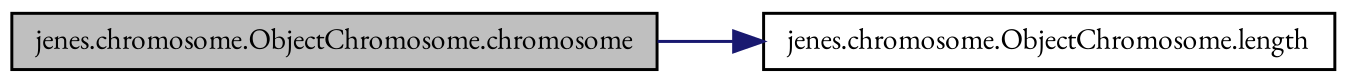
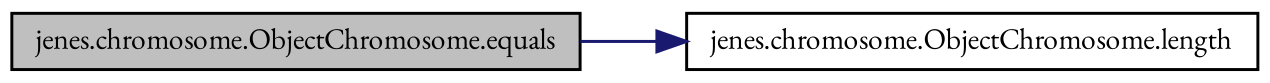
(334, 41) -> (296, 41)
